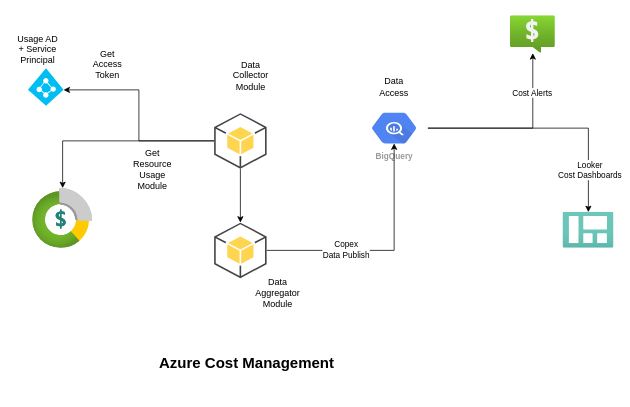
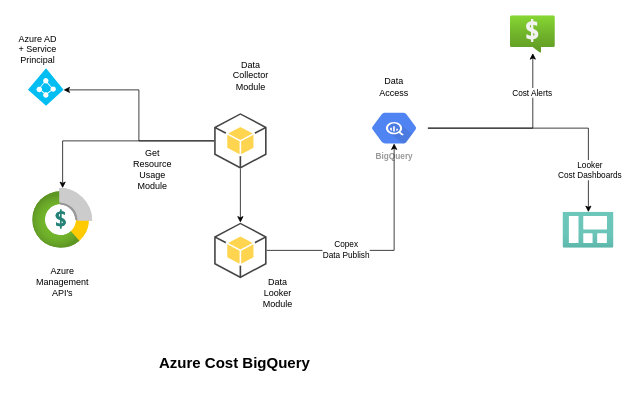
(38, 49) -> (38, 49)
(108, 64) -> none
none -> (63, 282)
(278, 293) -> (278, 293)
(210, 349) -> (204, 349)
